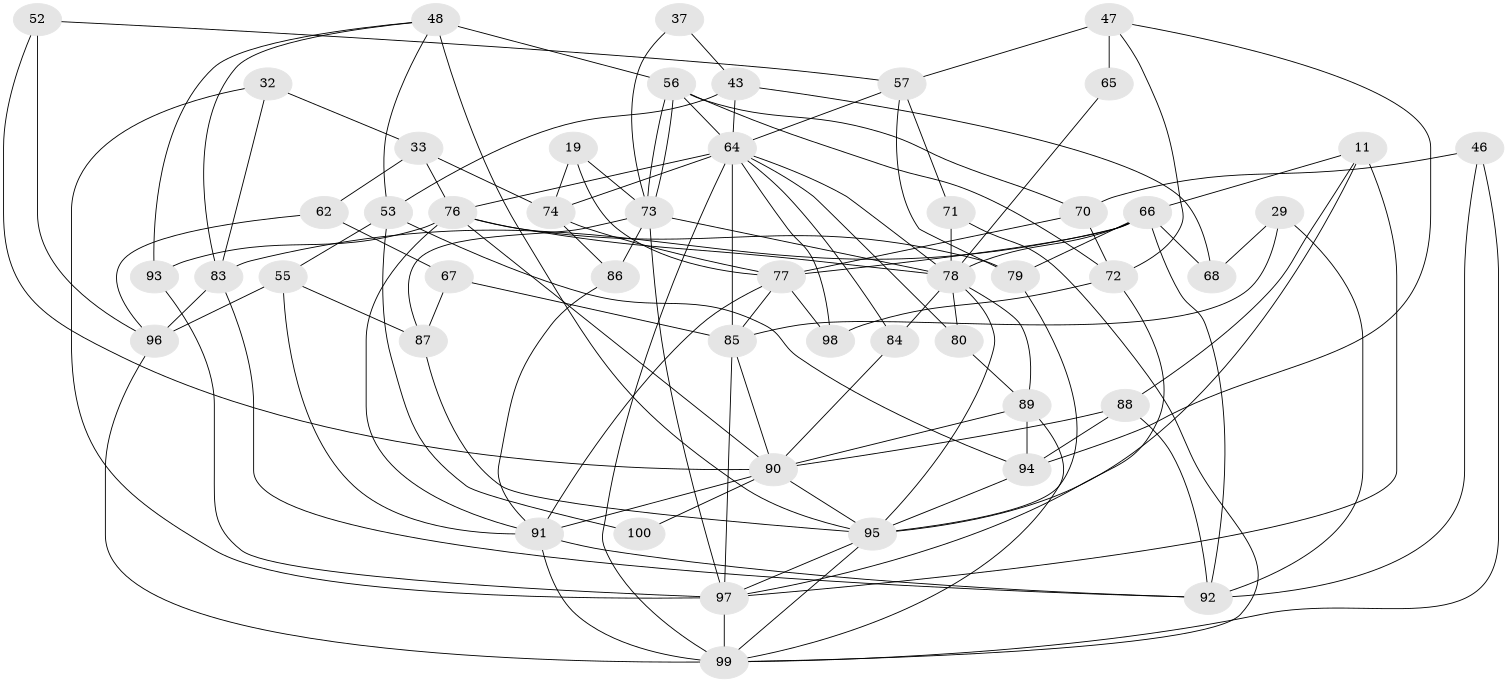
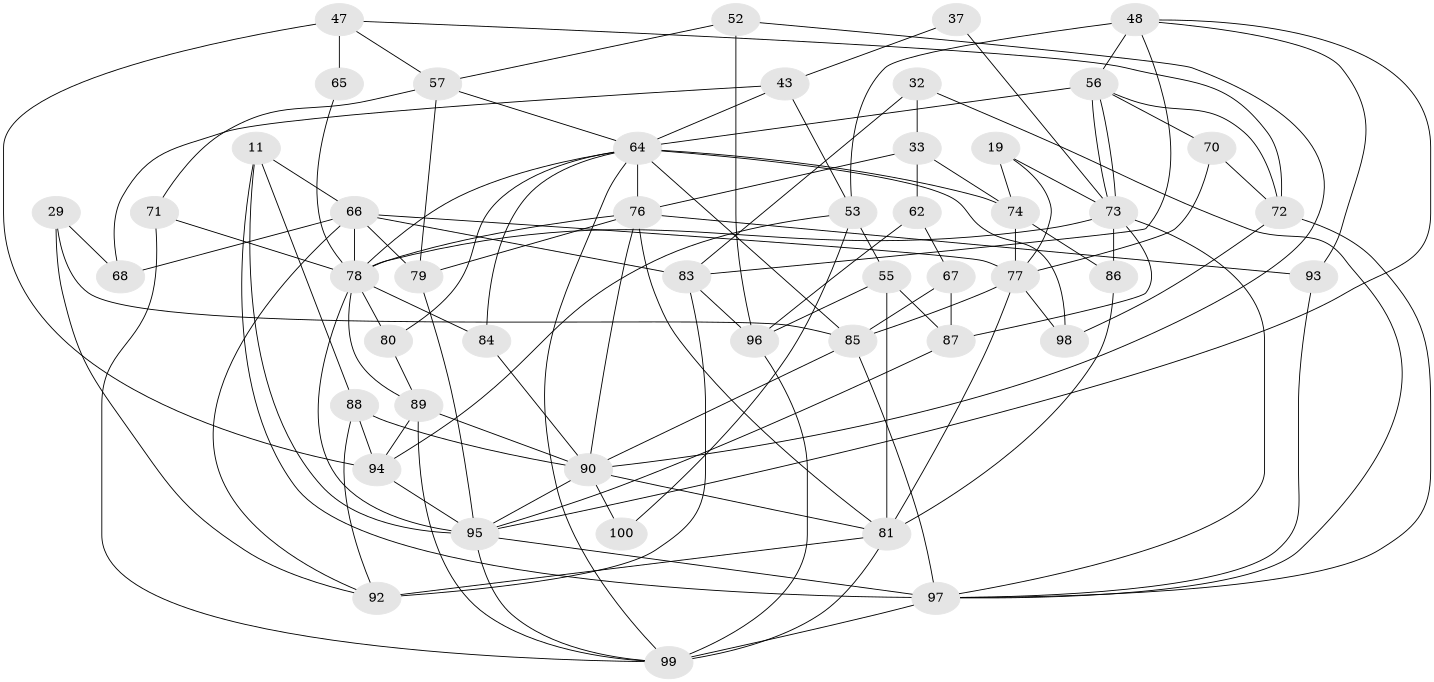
(1480, 148) -> none
(539, 534) -> (887, 534)
